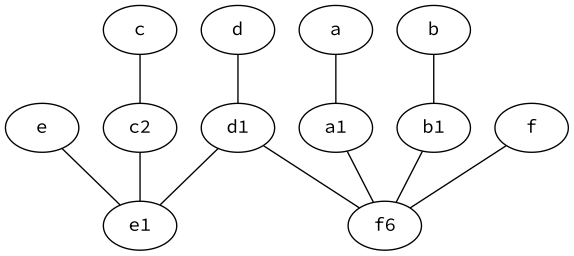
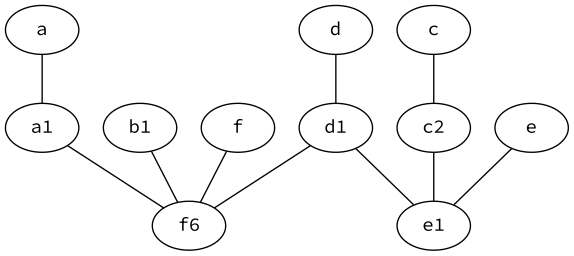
(434, 30) -> none
